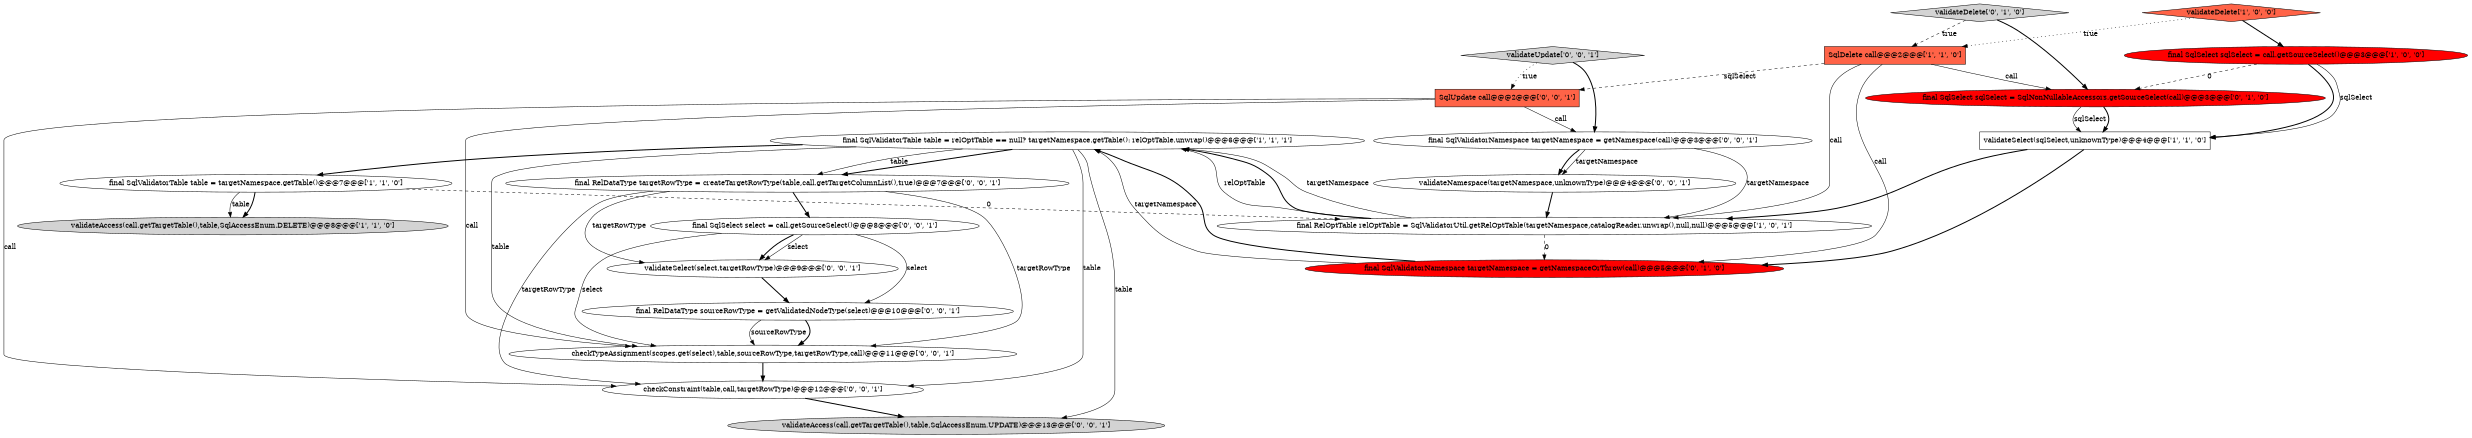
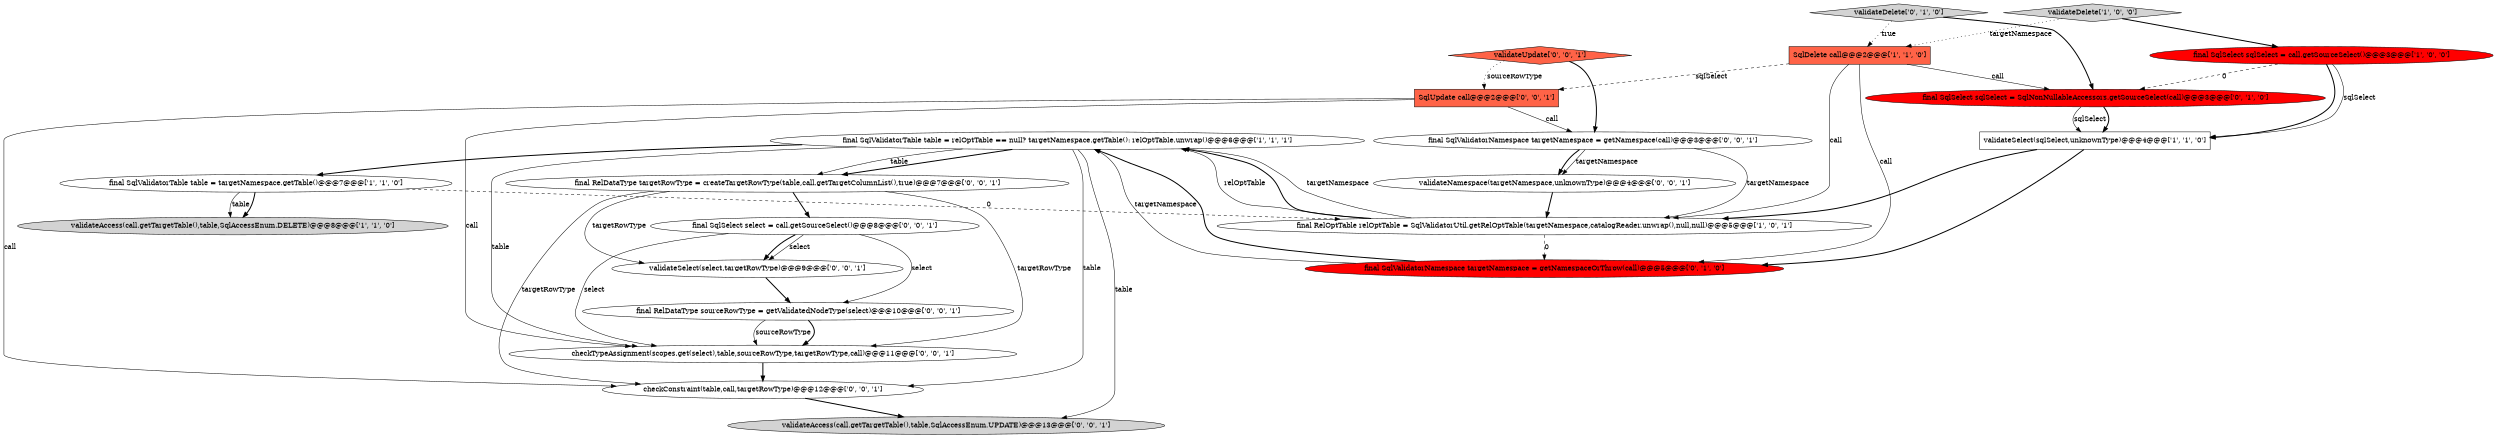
(2231, 13) -> (2093, 13)
(1941, 32) -> (1881, 32)
(2091, 34) -> (2021, 34)
(1553, 55) -> (1540, 55)
(1530, 77) -> (1515, 77)
